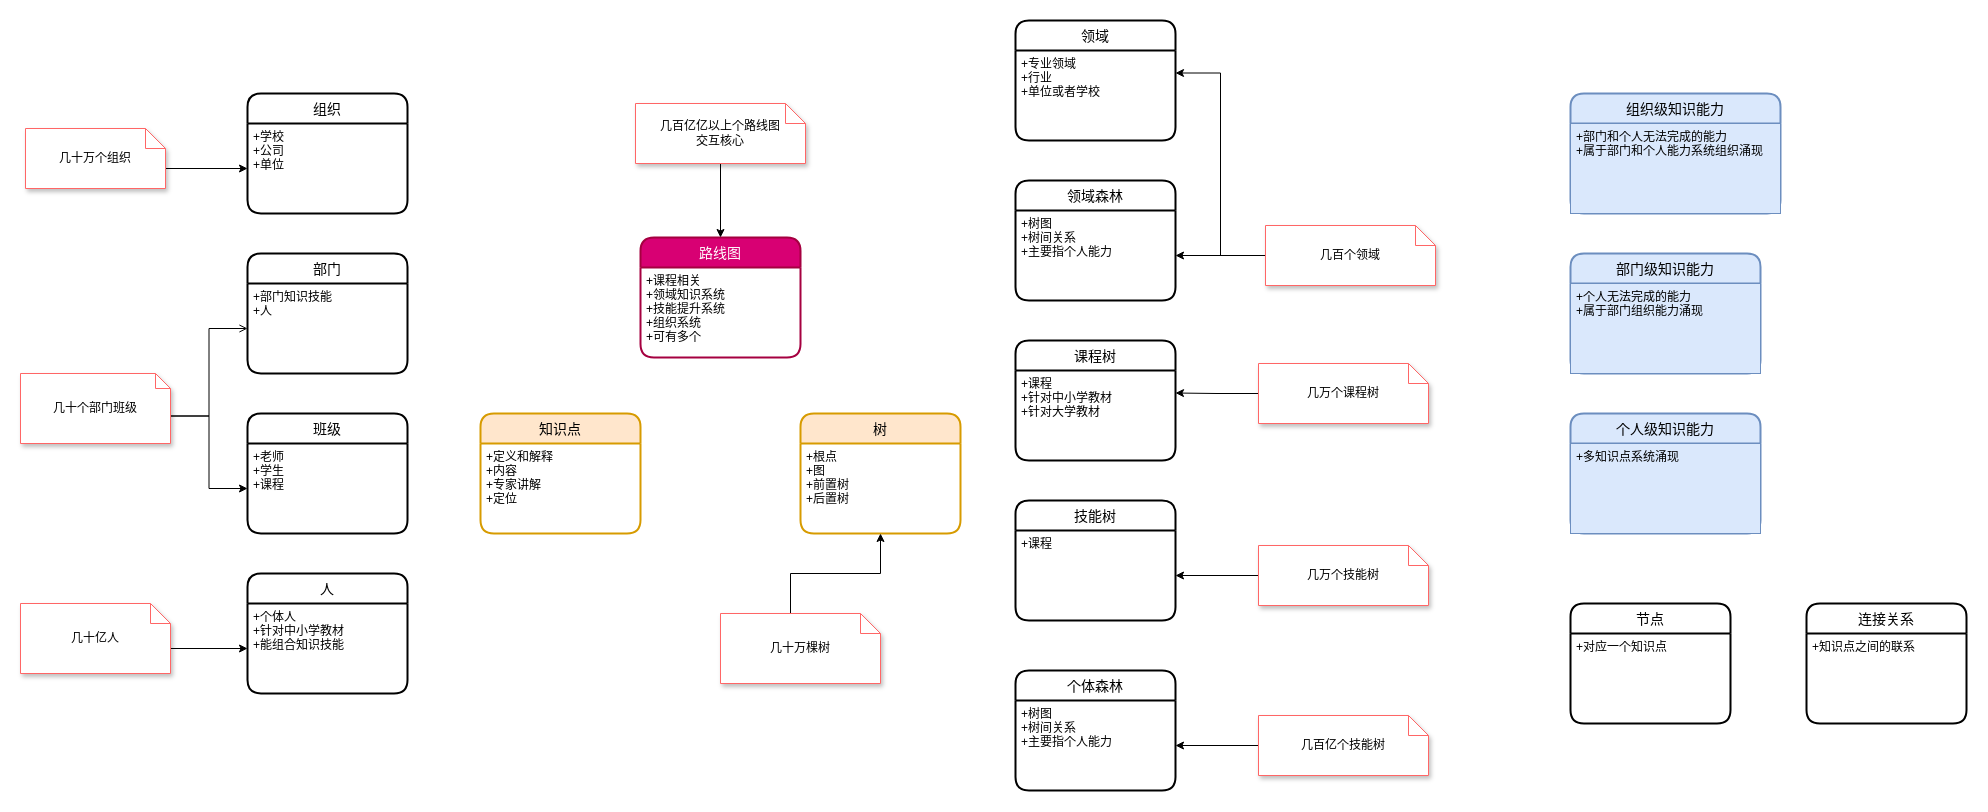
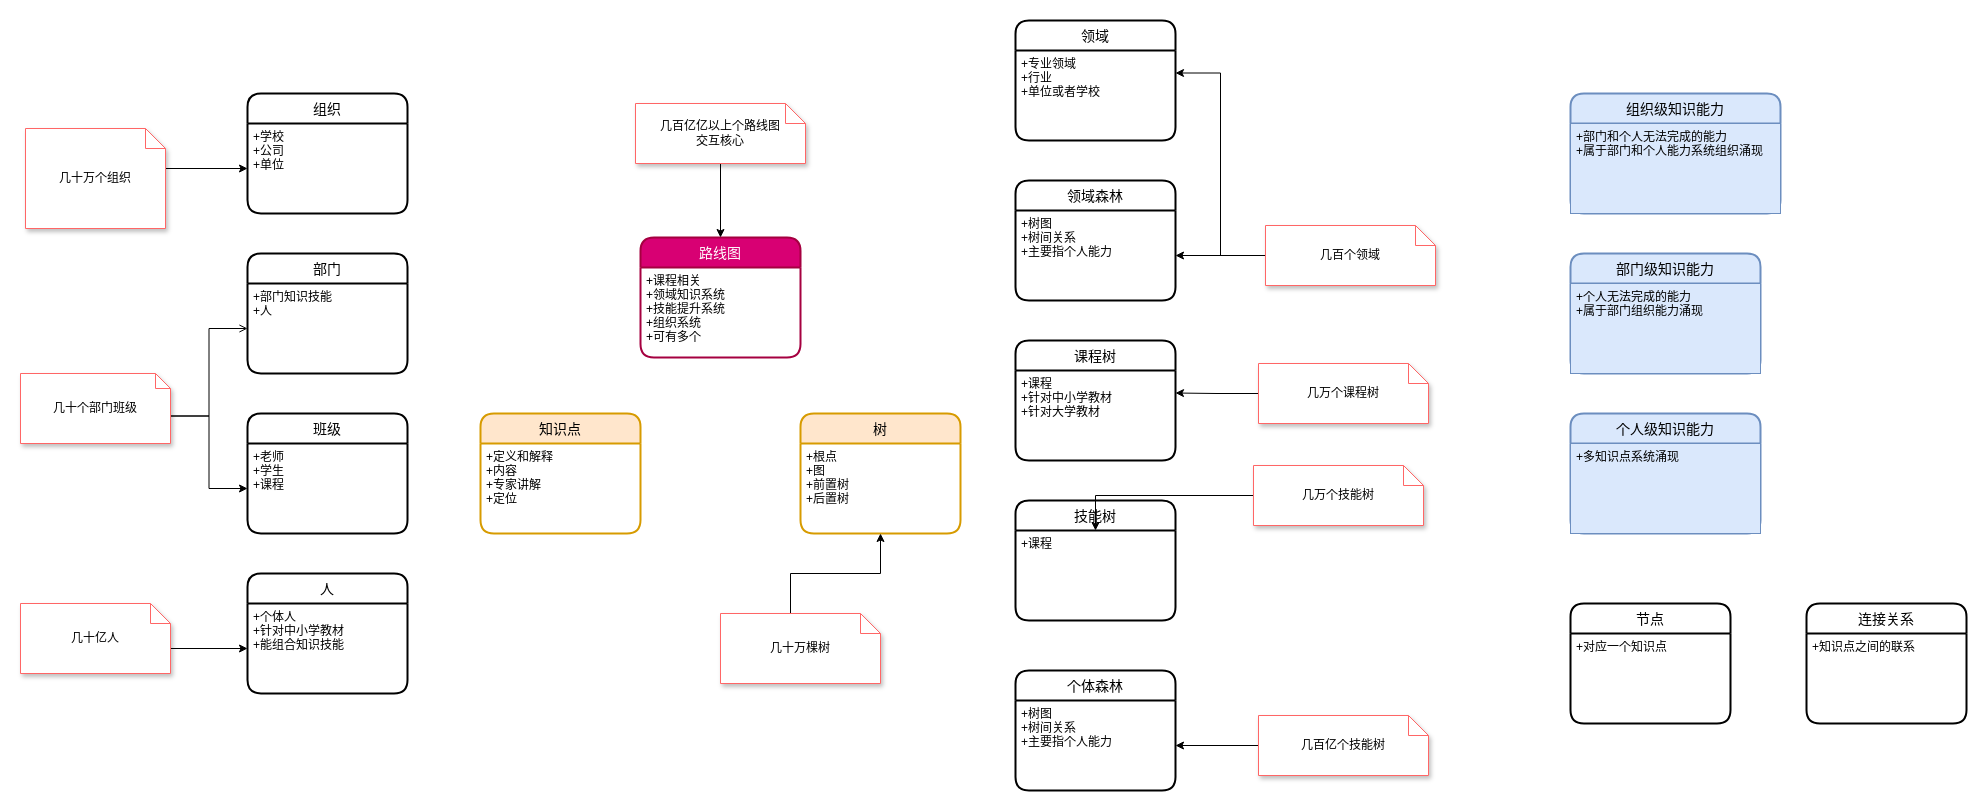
(96, 159) -> (96, 179)
(1344, 576) -> (1339, 496)
